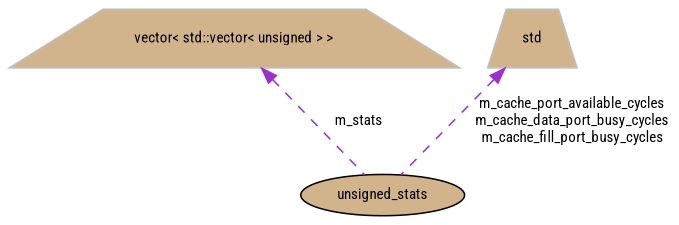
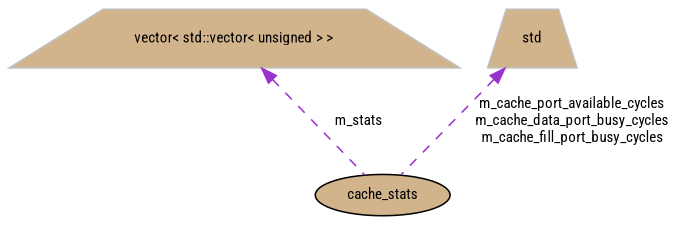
(383, 195) -> (383, 195)
